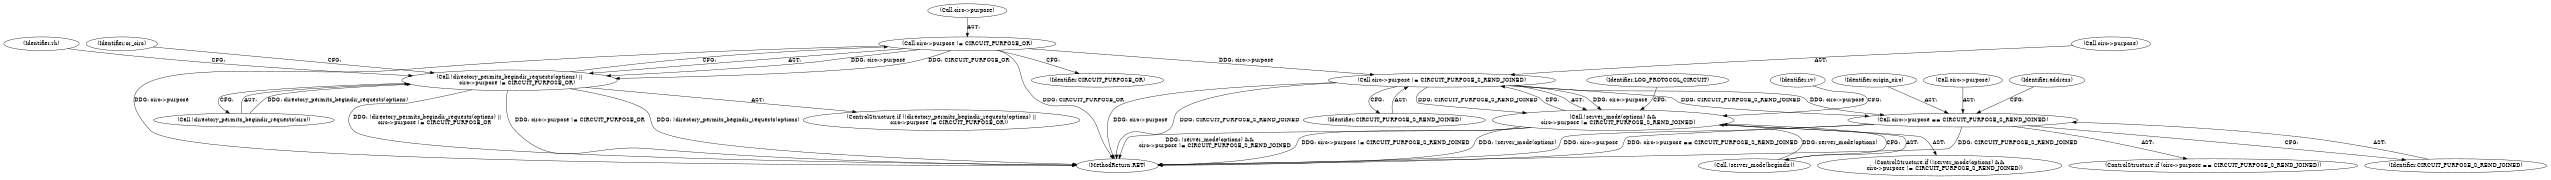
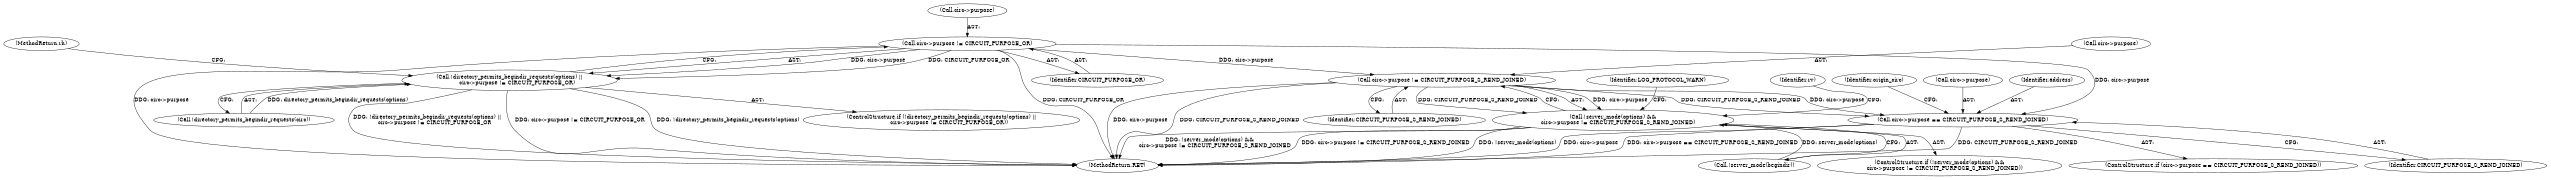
(41, 44) -> (41, 44)
(122, 44) -> none
none -> (1619, 50)
none -> (1063, 57)
(1054, 60) -> (1054, 60)
(1658, 80) -> (1658, 80)
(1932, 100) -> (1932, 100)
(2018, 100) -> (2018, 100)
